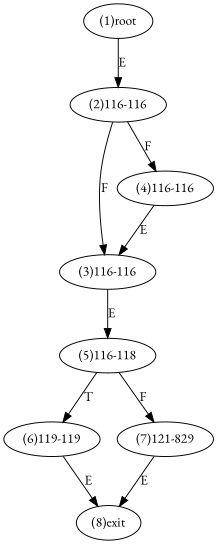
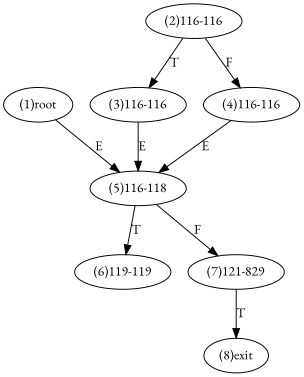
(118, 58) -> (84, 143)
(105, 188) -> (175, 63)
(139, 226) -> (199, 144)
(78, 477) -> none
(145, 481) -> (241, 314)
